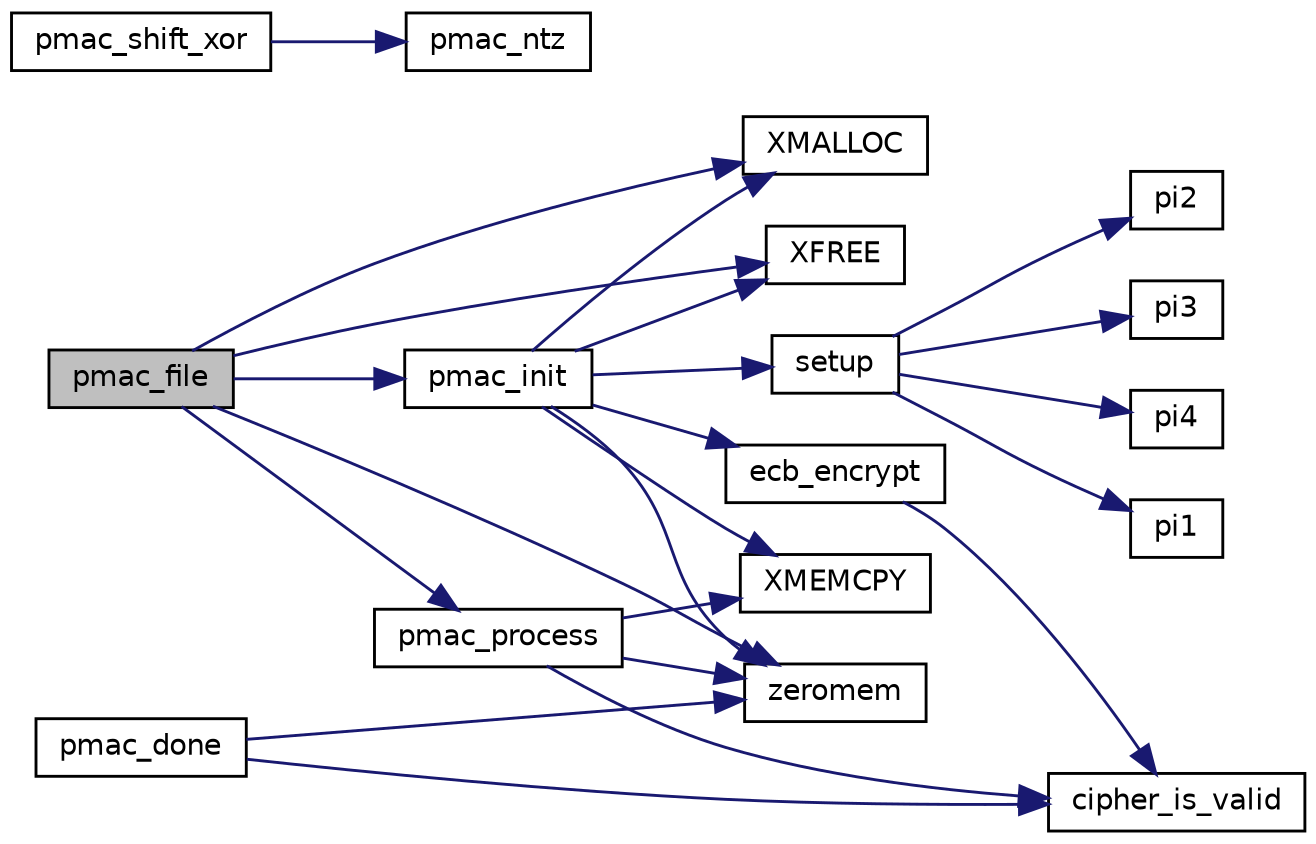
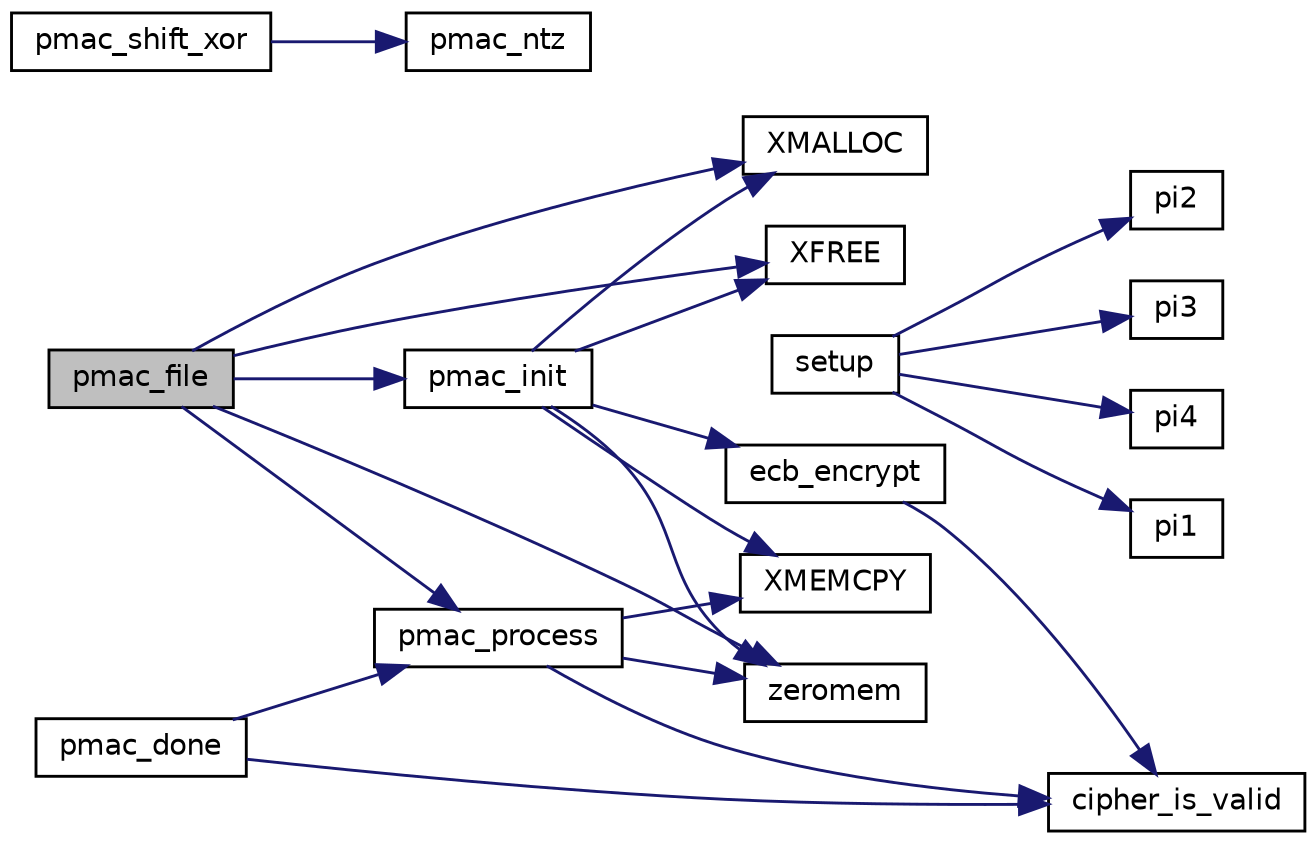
(668, 372) -> none
(480, 721) -> (305, 697)
